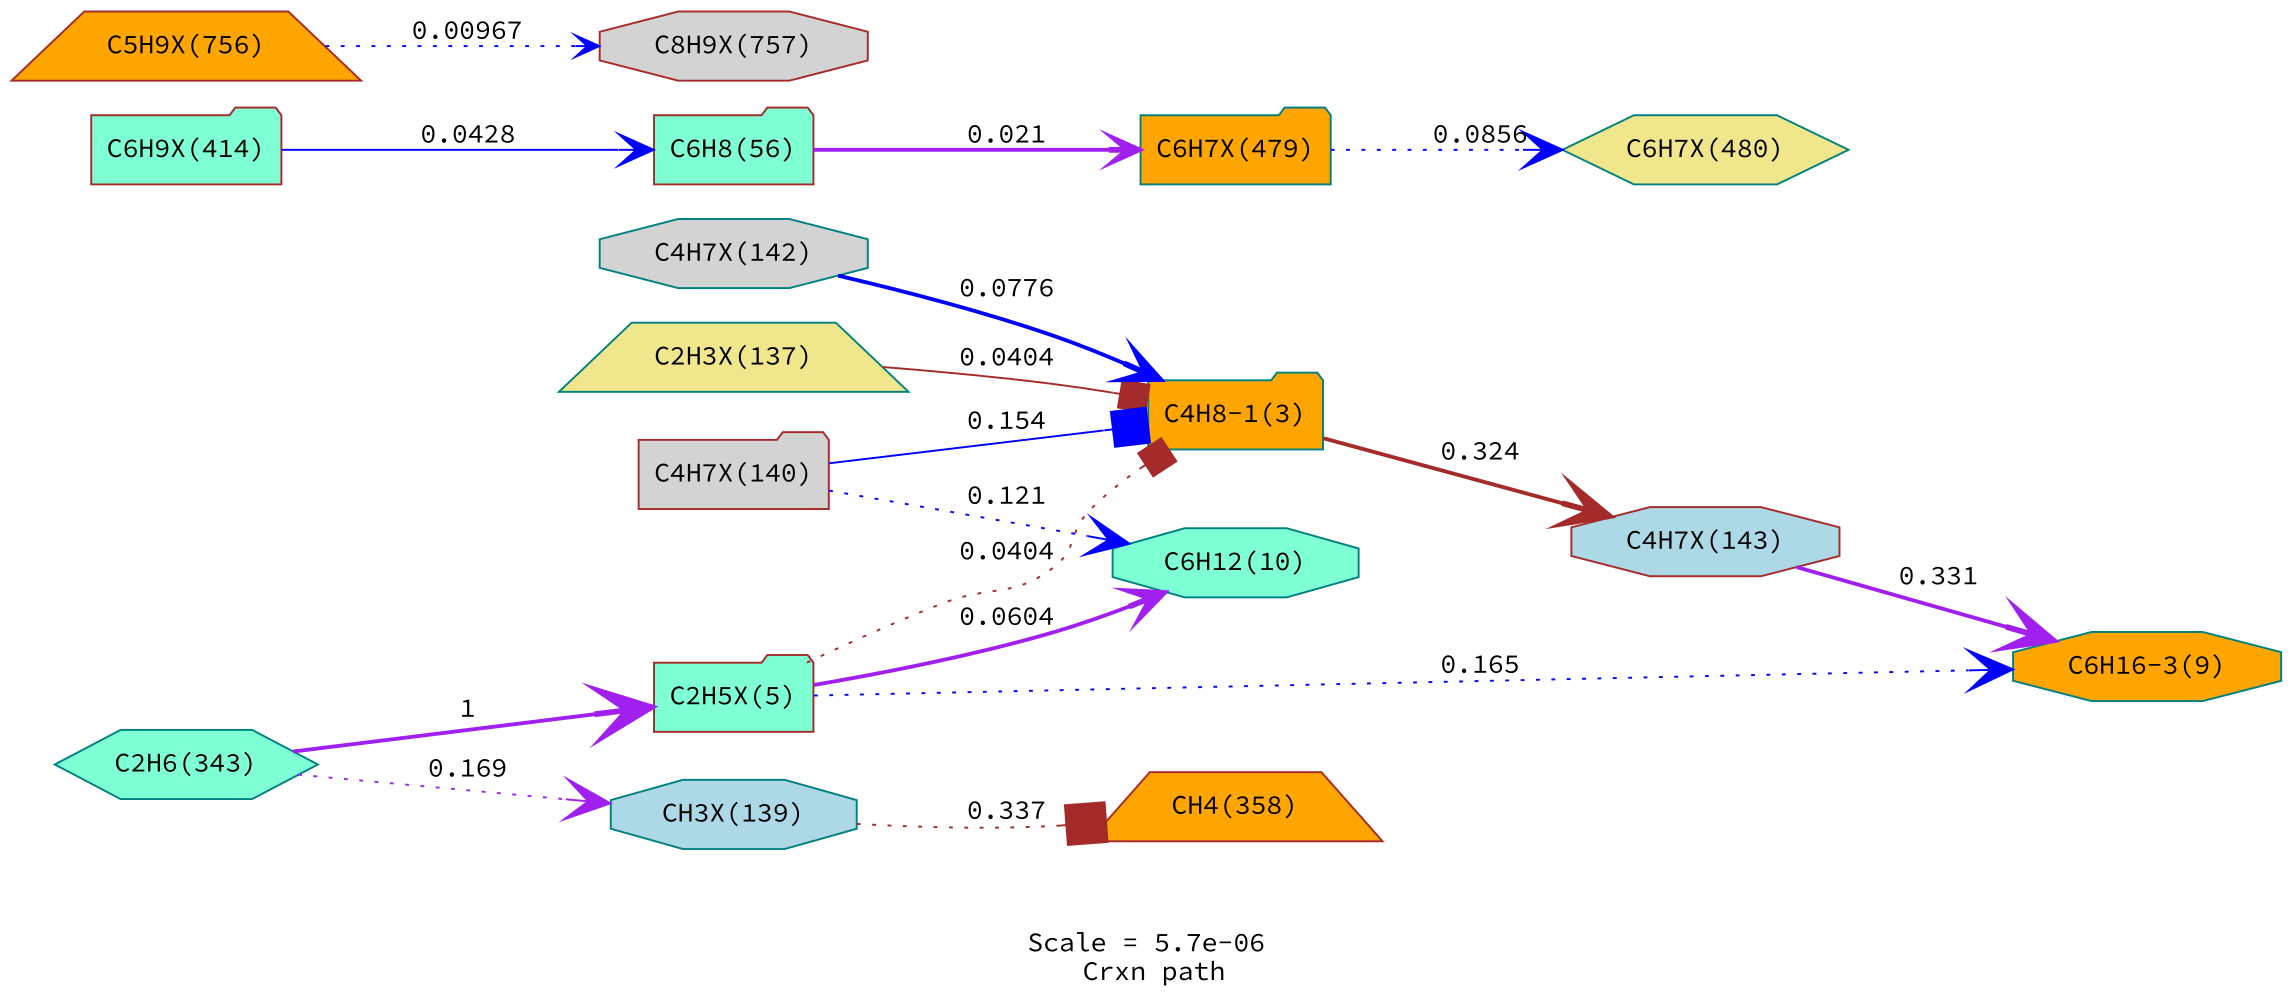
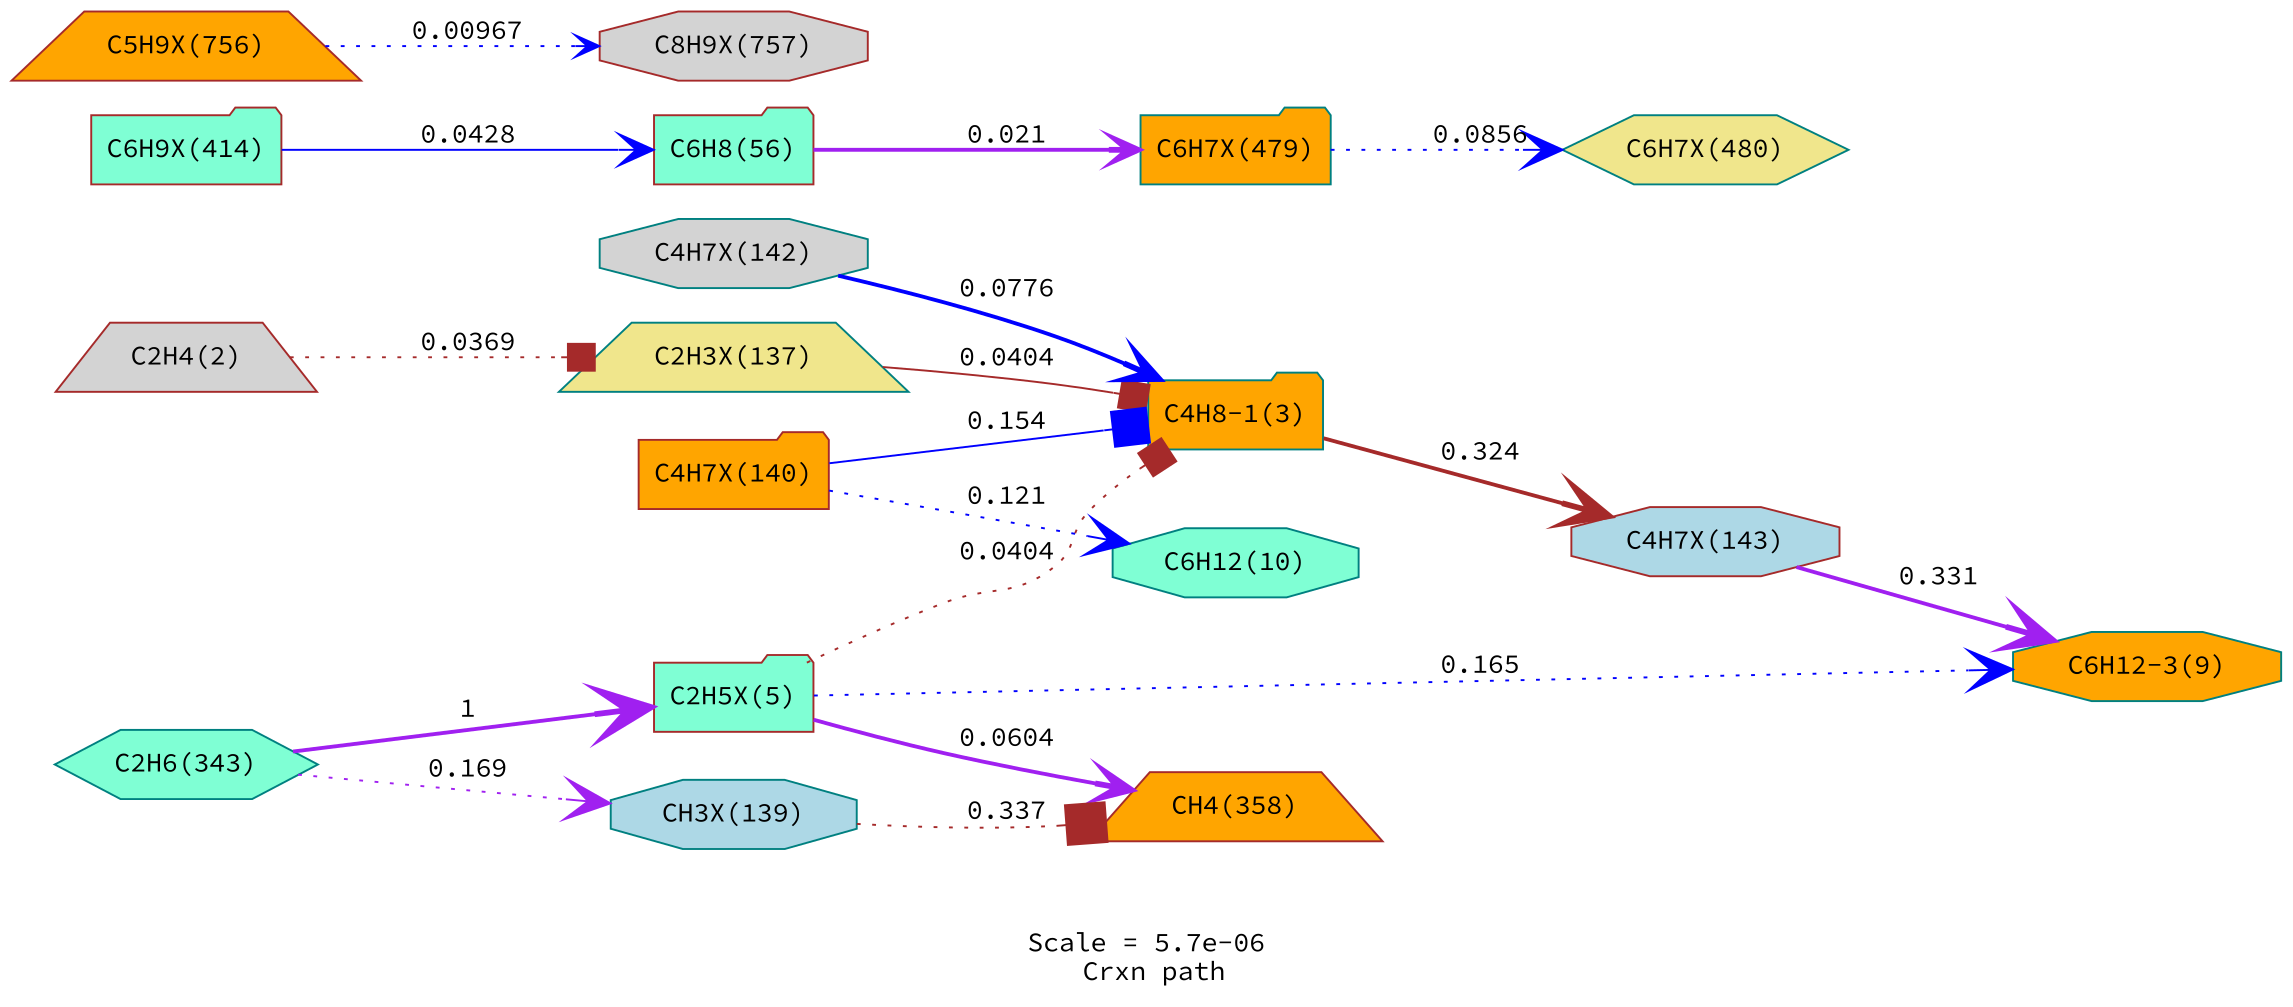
none -> (186, 357)
(734, 474) -> (734, 474)
(974, 653) -> (954, 755)
(2147, 667) -> (2147, 667)
